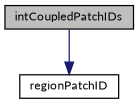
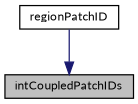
(69, 46) -> (69, 46)
